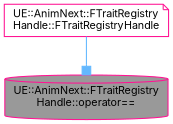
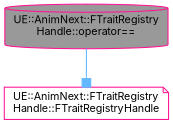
(86, 50) -> (86, 62)
